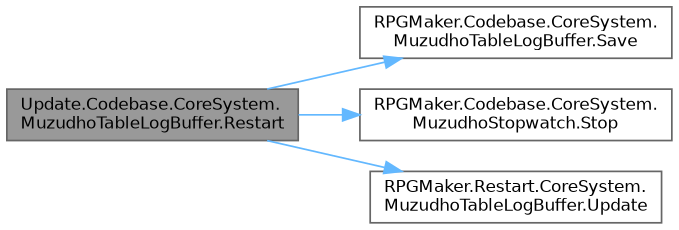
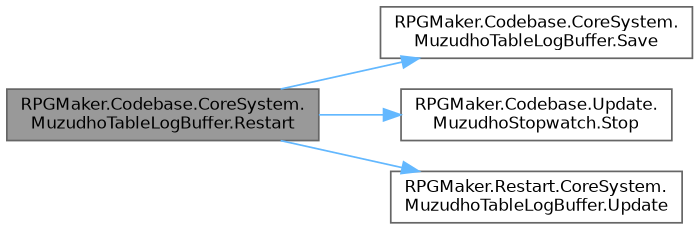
(153, 115) -> (163, 115)
(516, 115) -> (536, 115)
